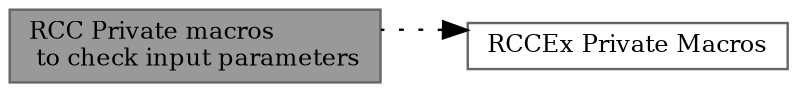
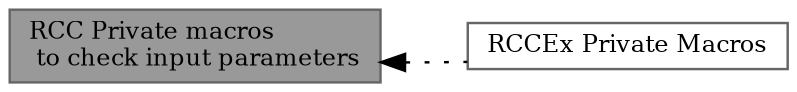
(412, 30) -> (436, 62)
